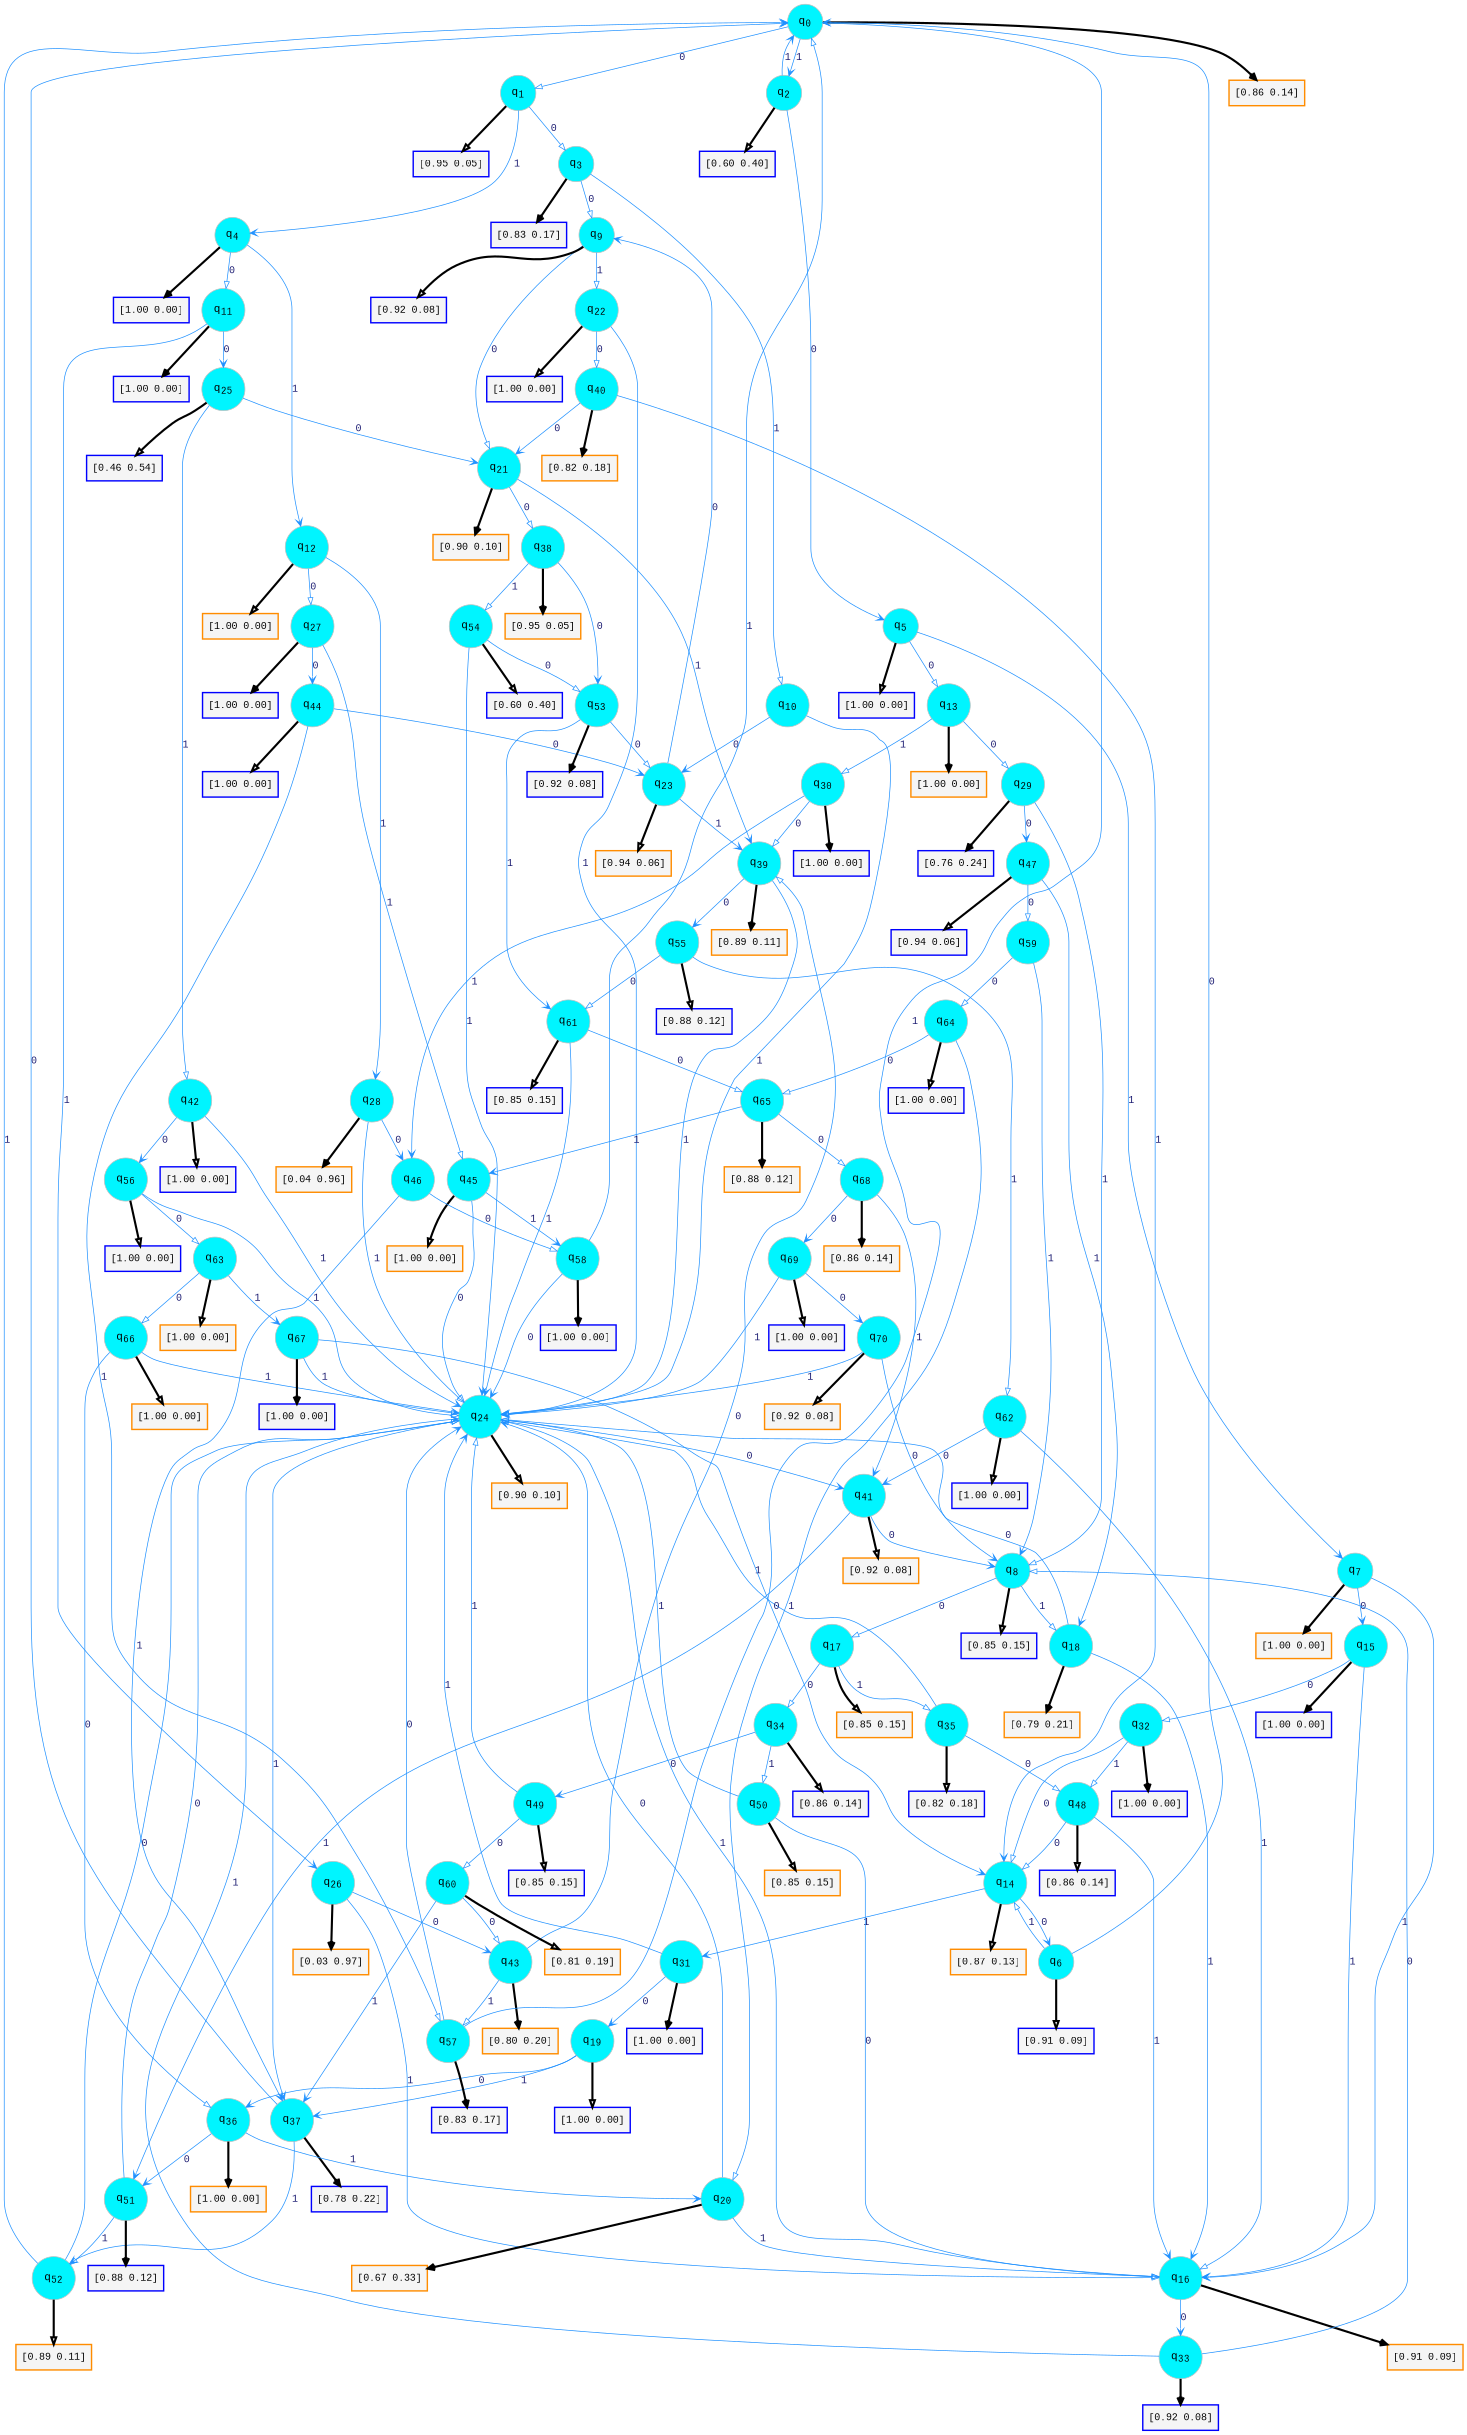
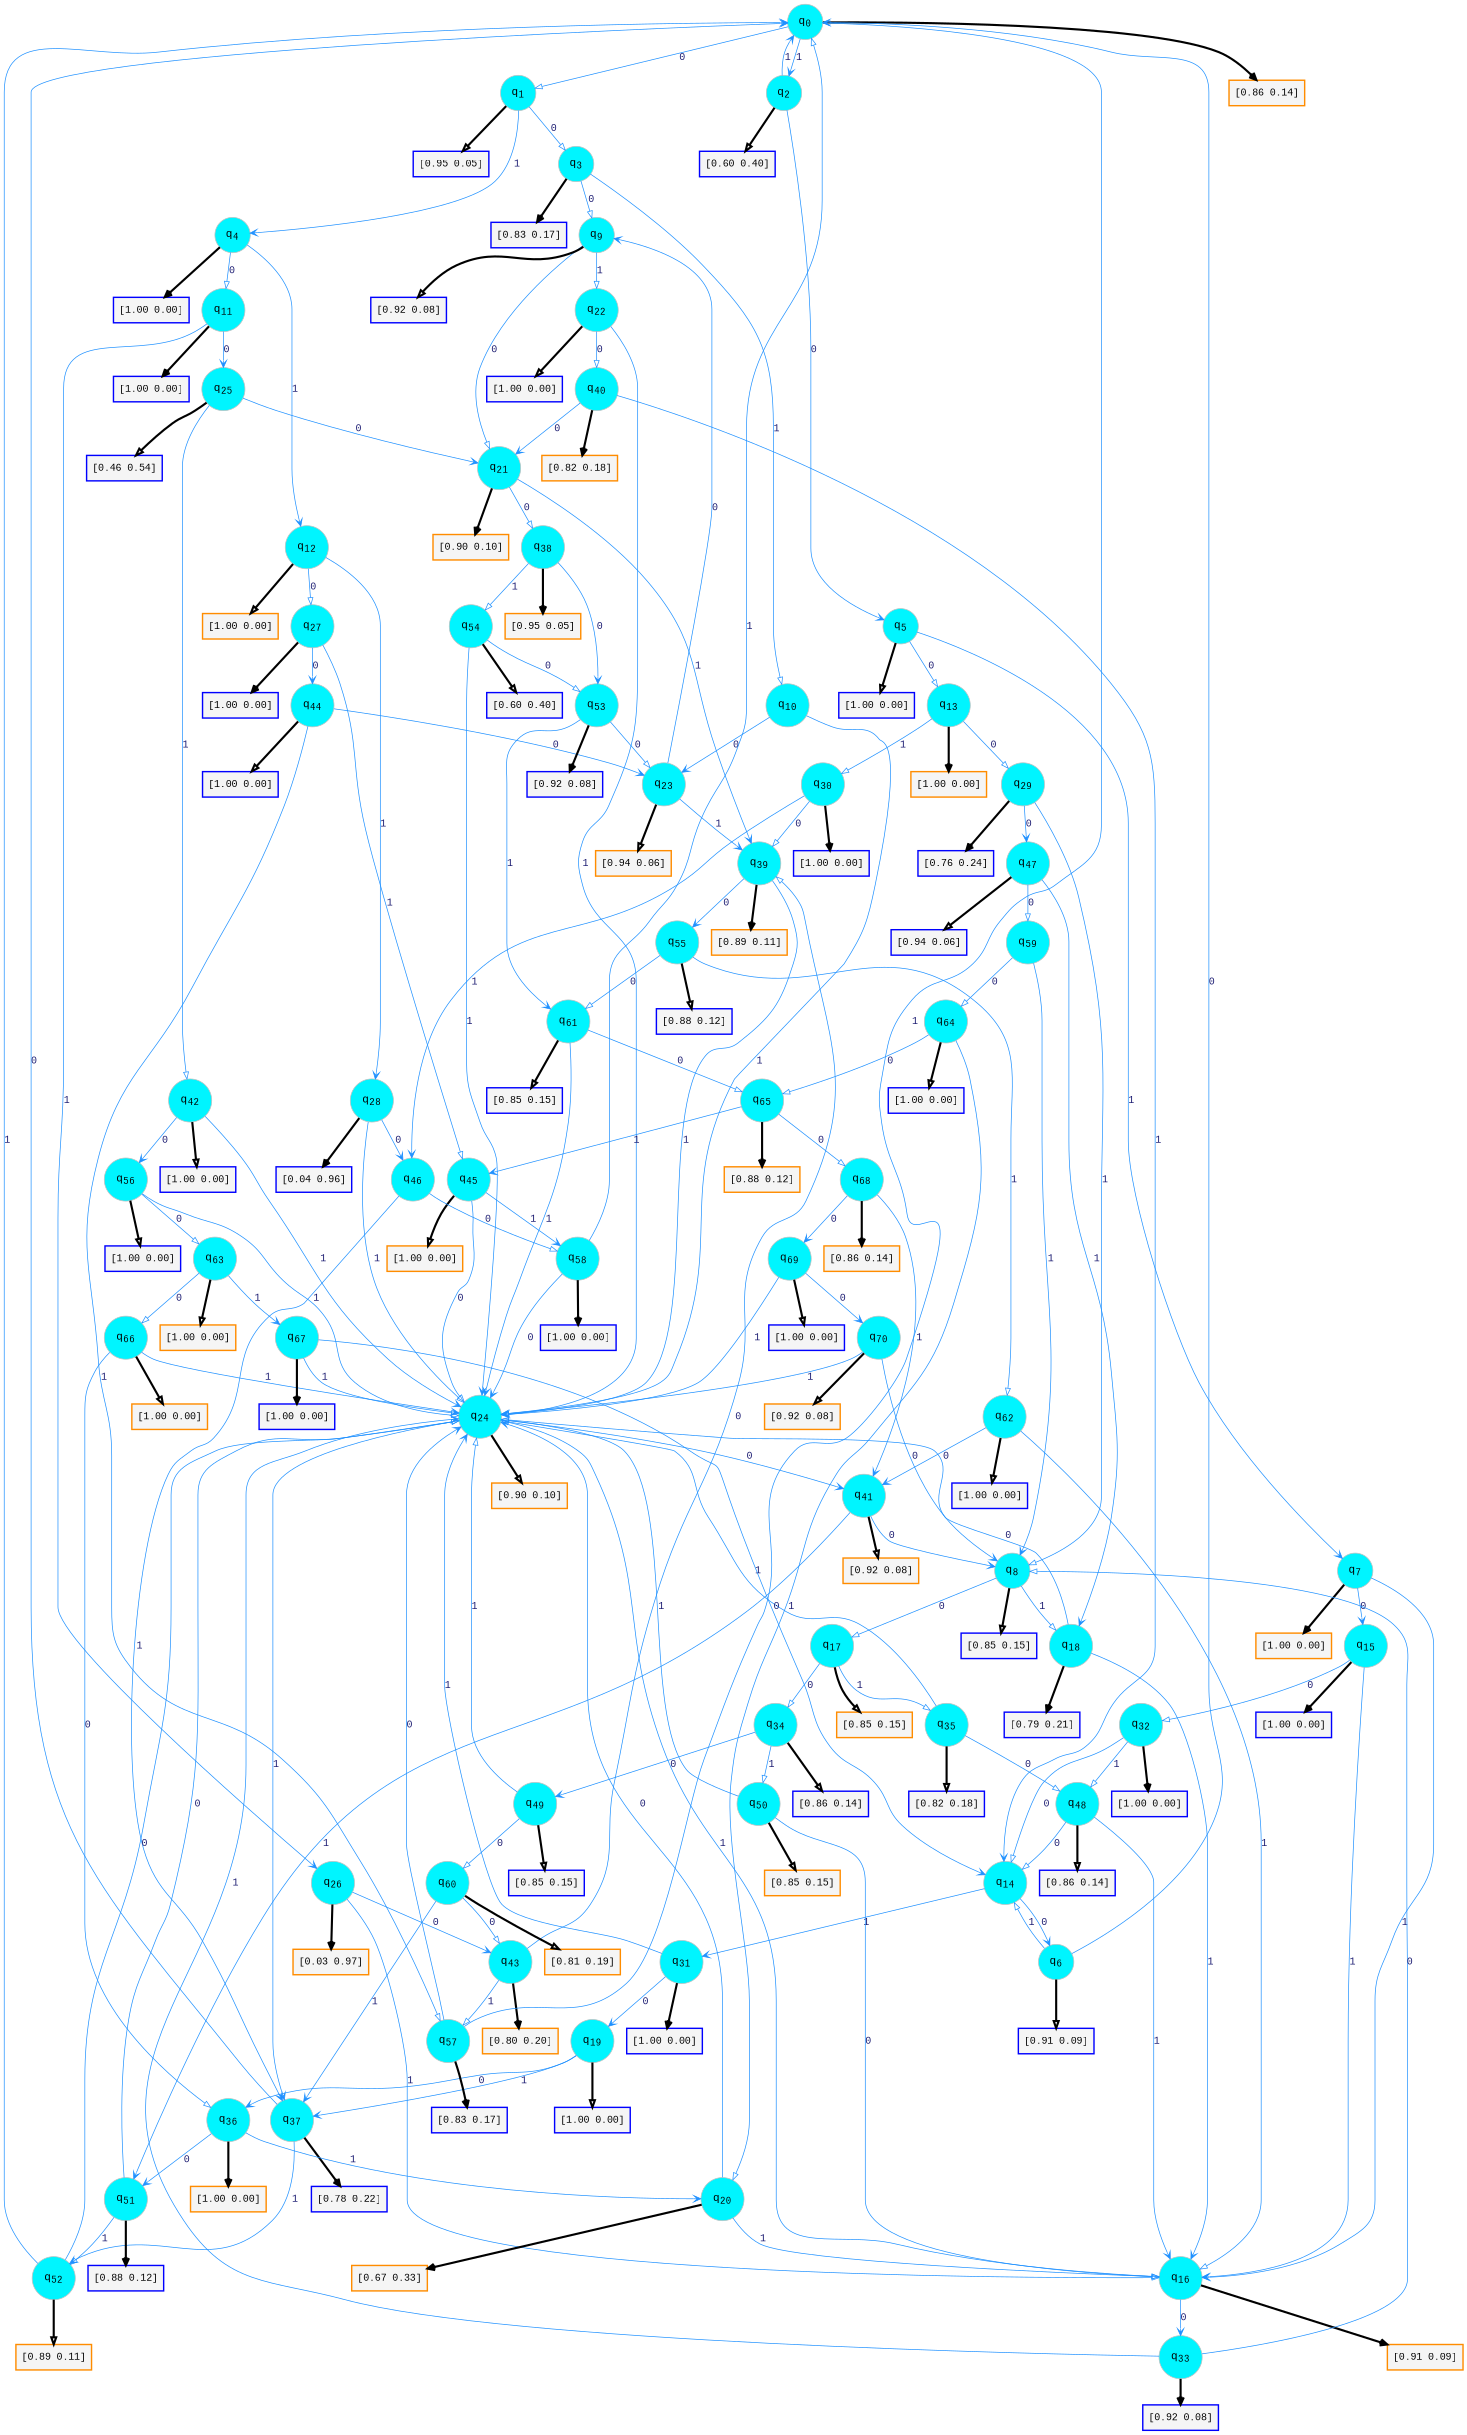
(314, 1180) -> (314, 1180)
(1042, 1725) -> (1042, 1725)
(988, 1962) -> none
